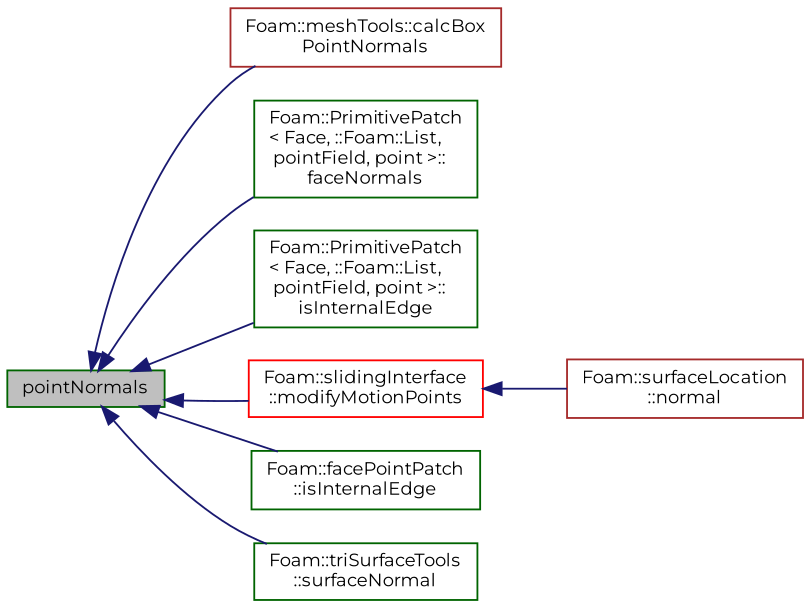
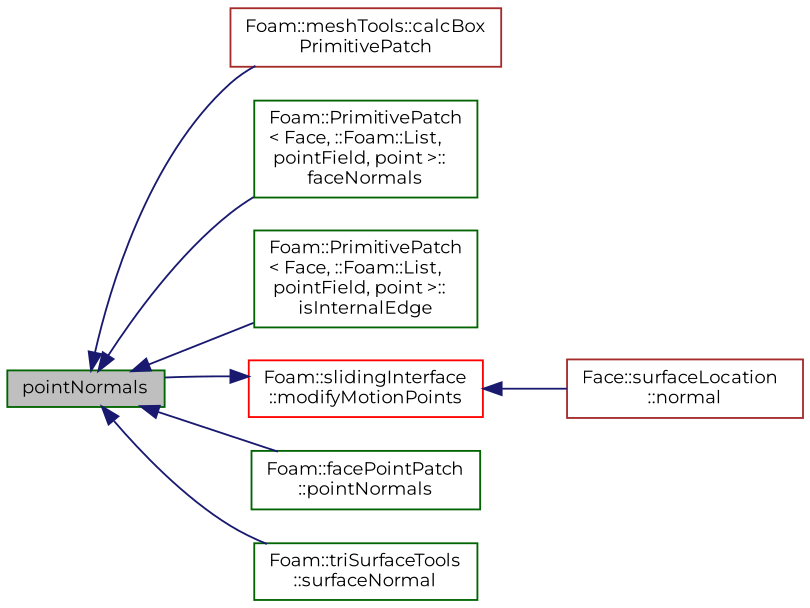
(366, 37) -> (366, 37)
(685, 389) -> (685, 389)
(216, 401) -> (197, 377)
(366, 480) -> (366, 480)
